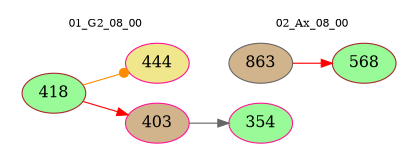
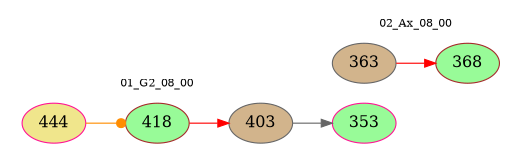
(261, 63) -> (364, 63)
(364, 63) -> (468, 63)
(101, 80) -> (101, 123)
(157, 123) -> (261, 123)
(261, 123) -> (364, 123)
